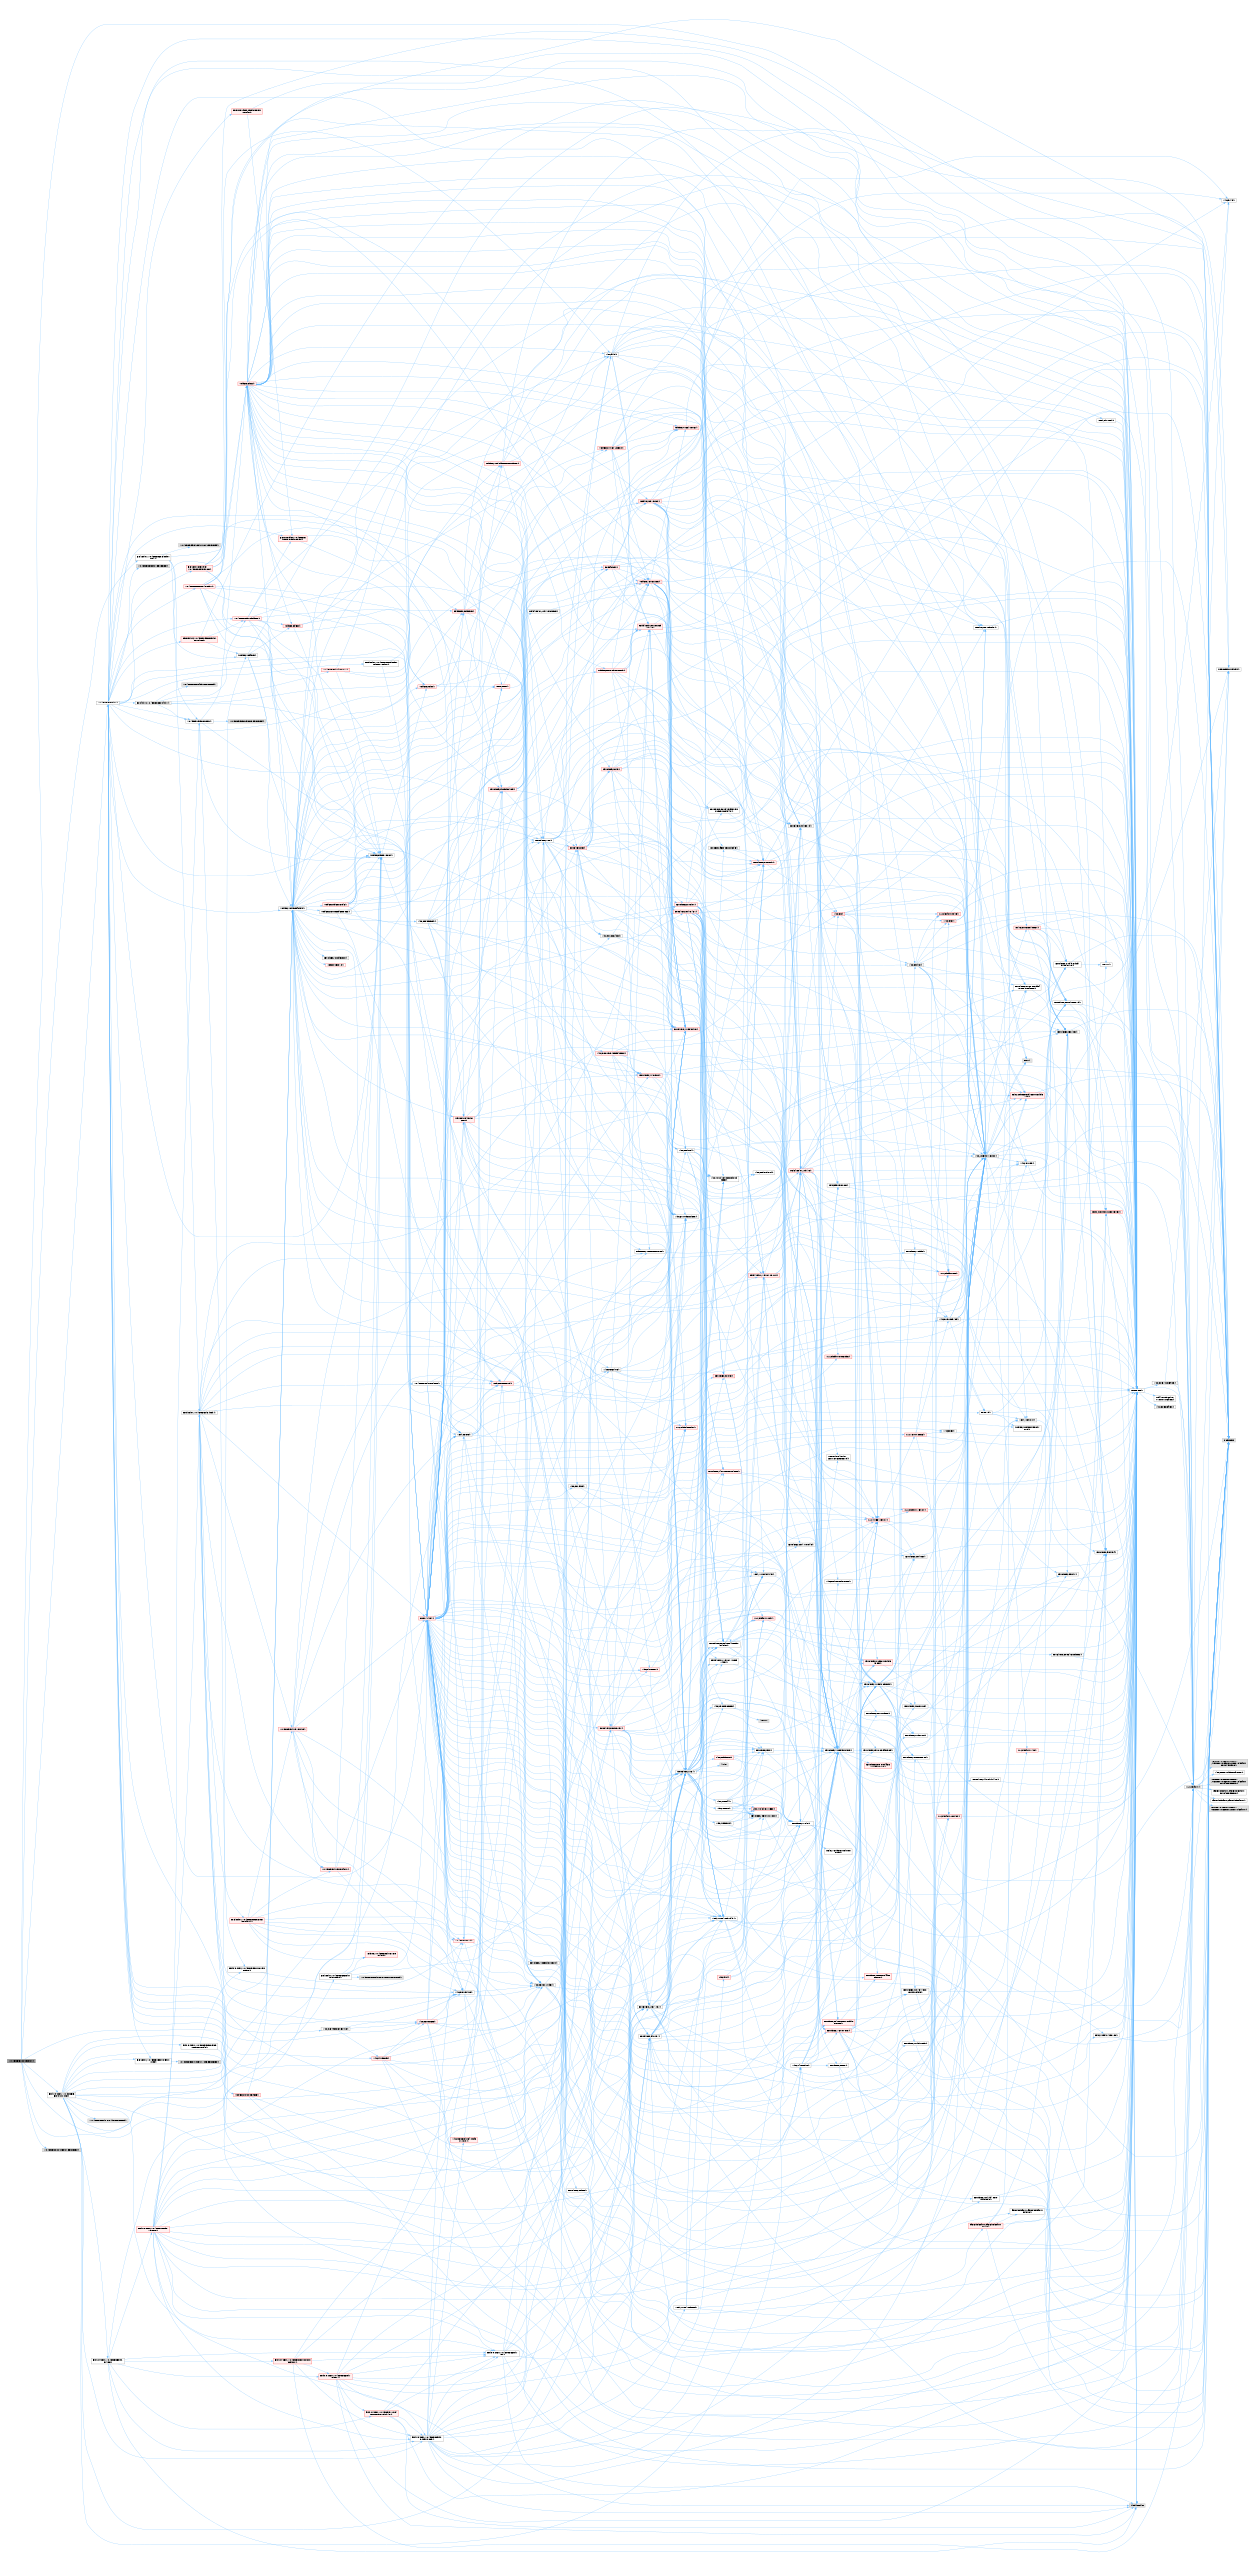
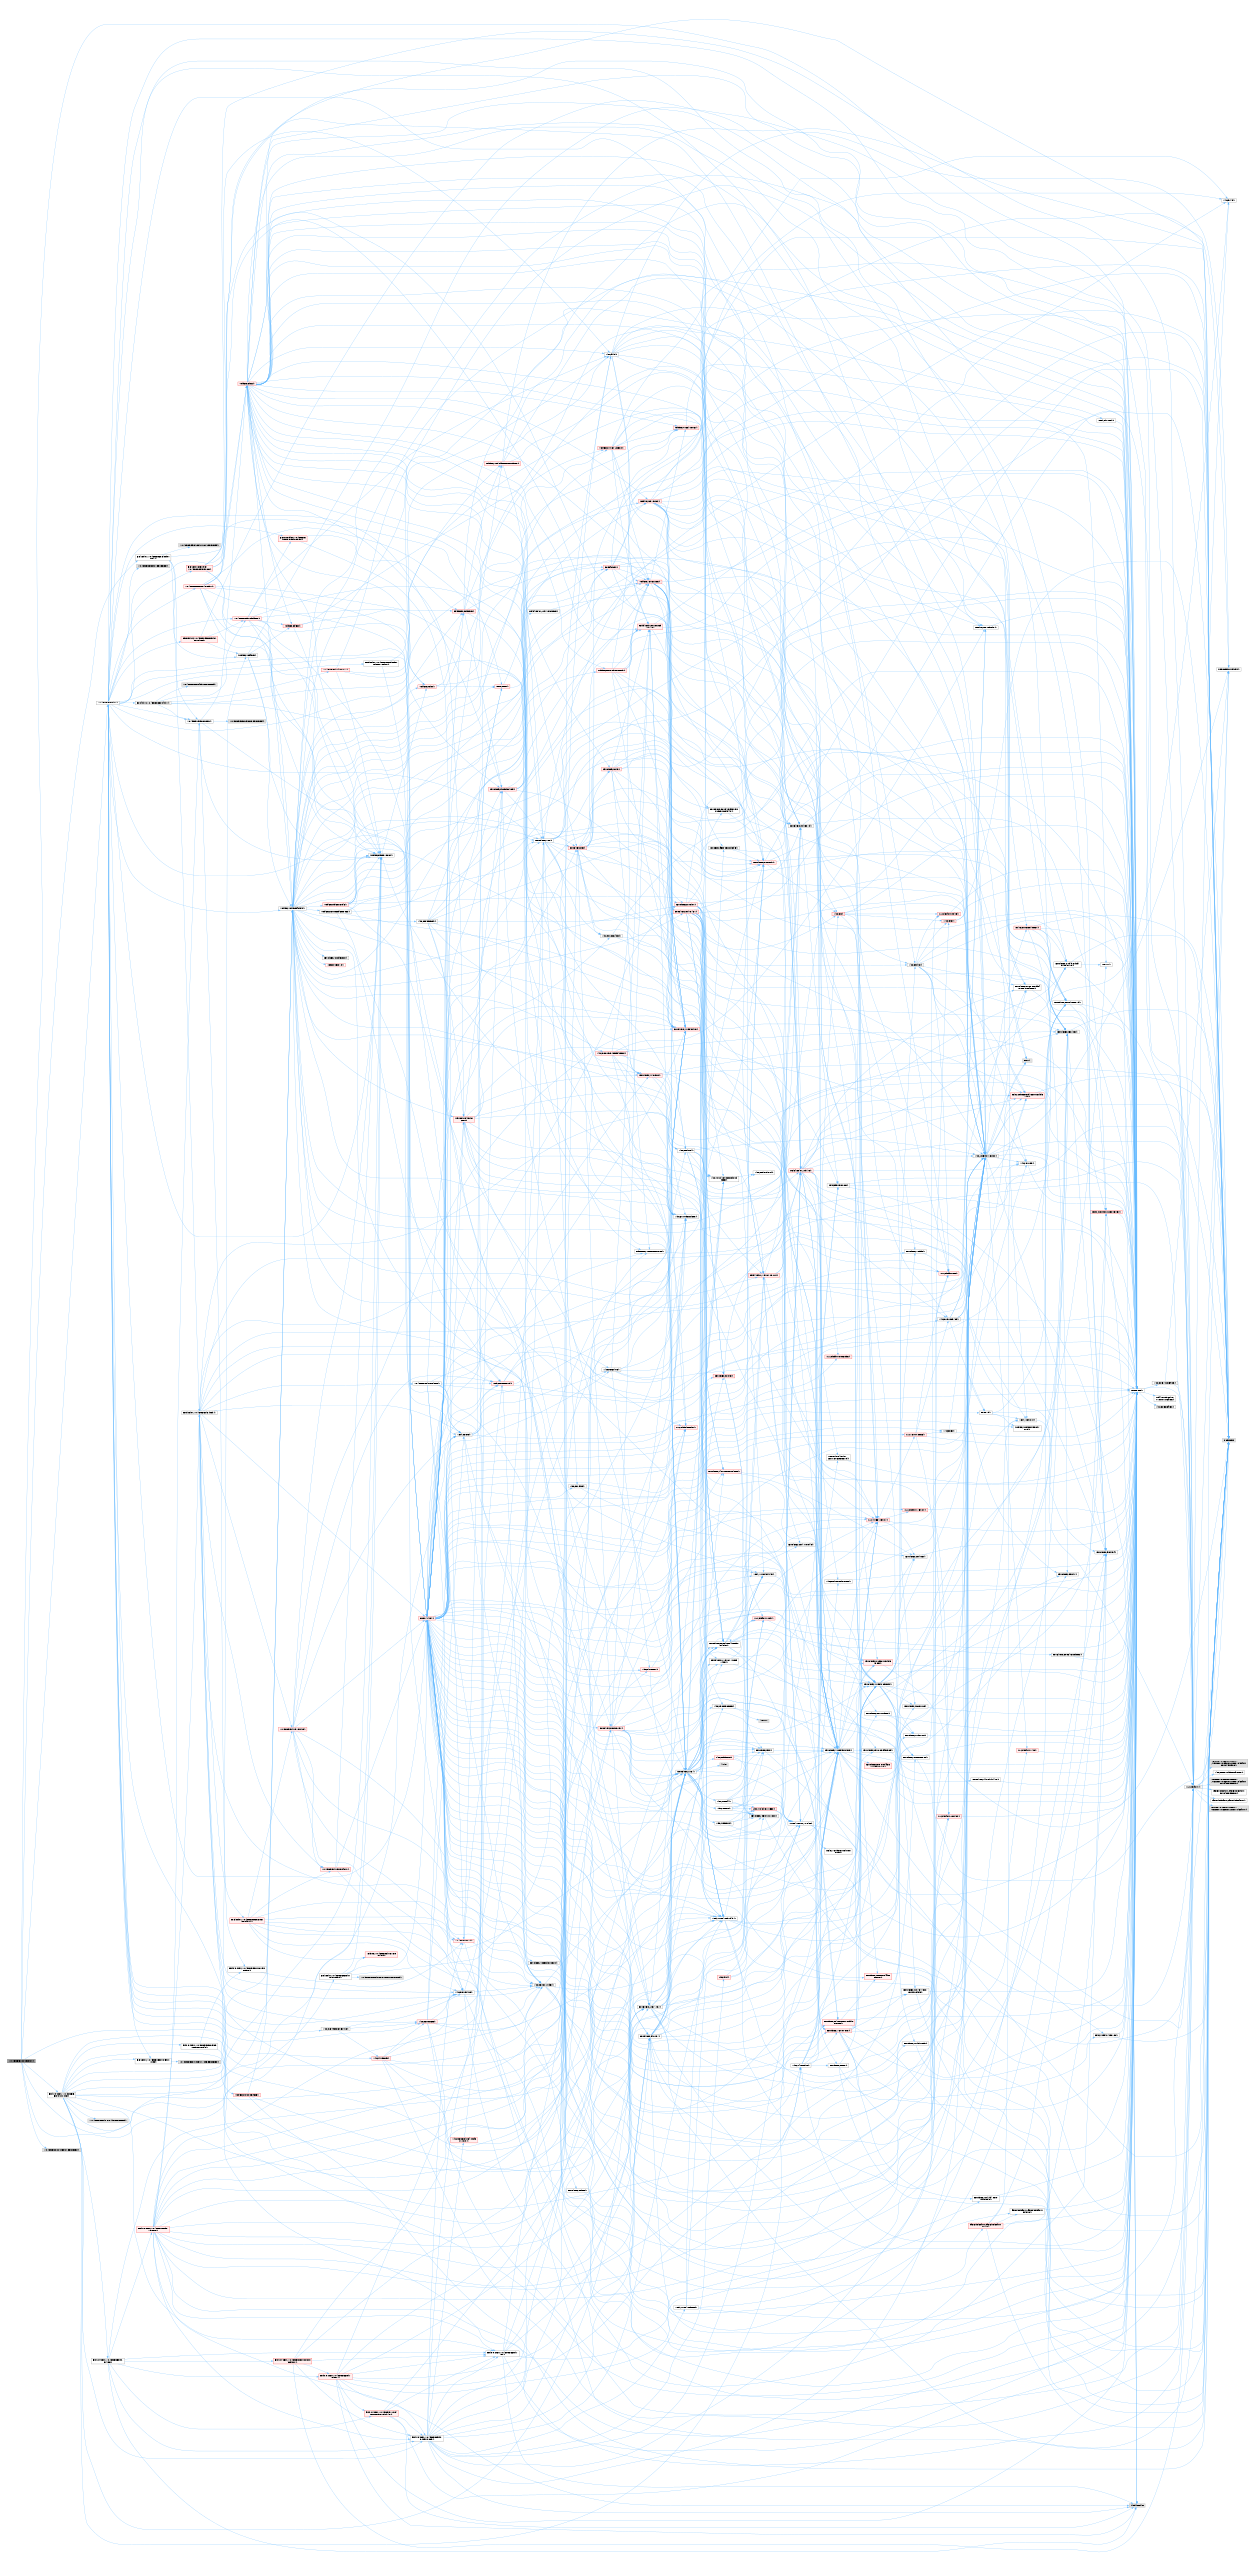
(247, 111) -> none
(801, 1823) -> (801, 1823)
